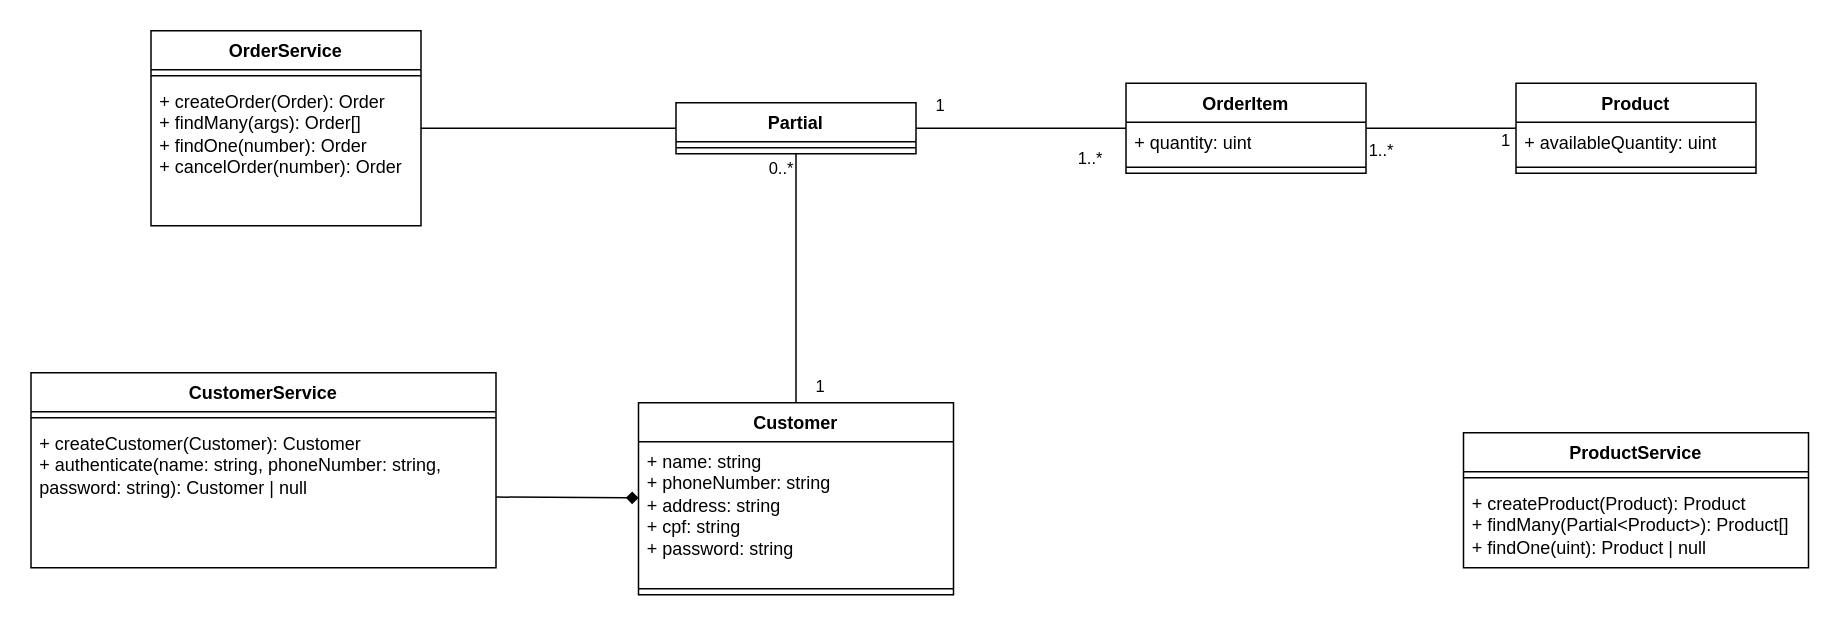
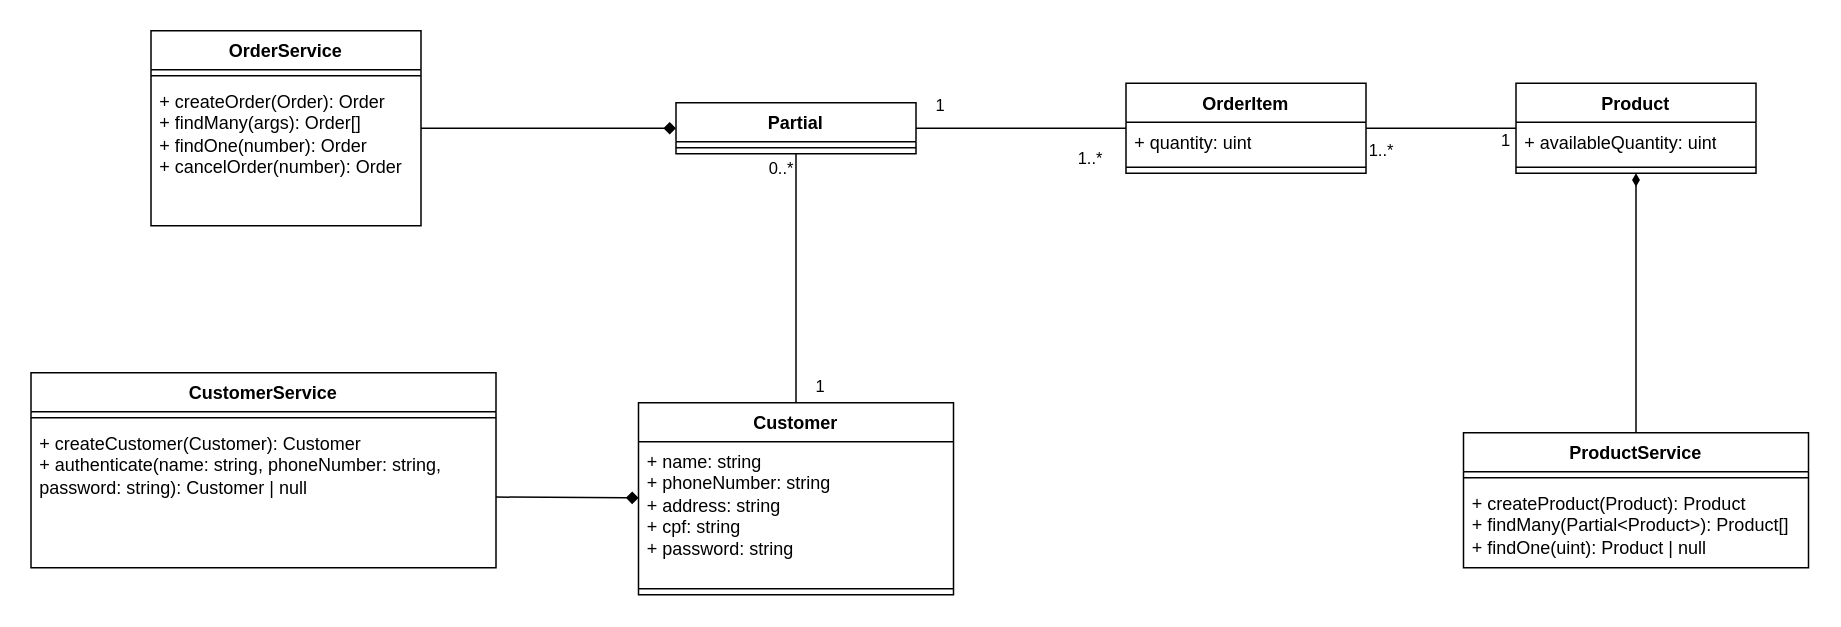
(669, 128) -> (663, 128)
none -> (1636, 309)
